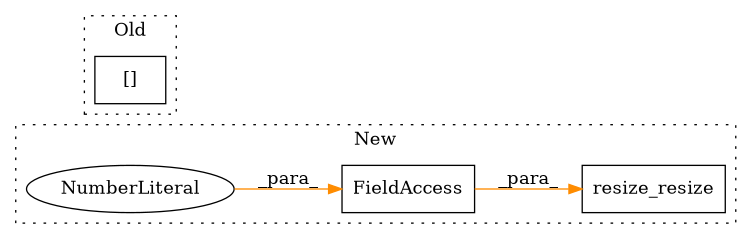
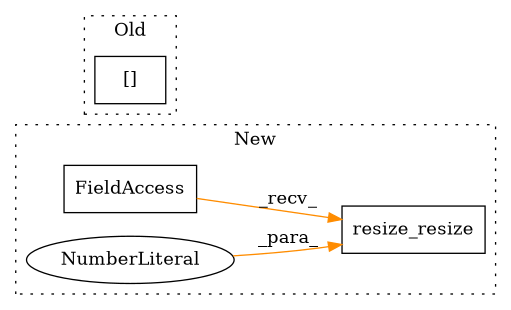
(528, 179) -> (288, 199)
(281, 189) -> (281, 252)
